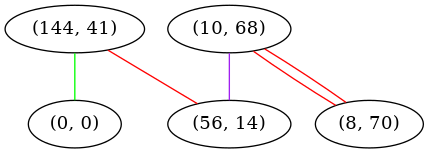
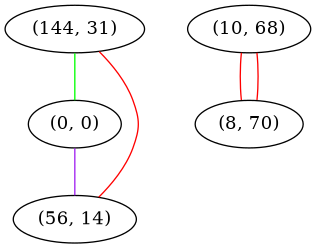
(75, 29) -> (75, 29)
(229, 77) -> (75, 172)
